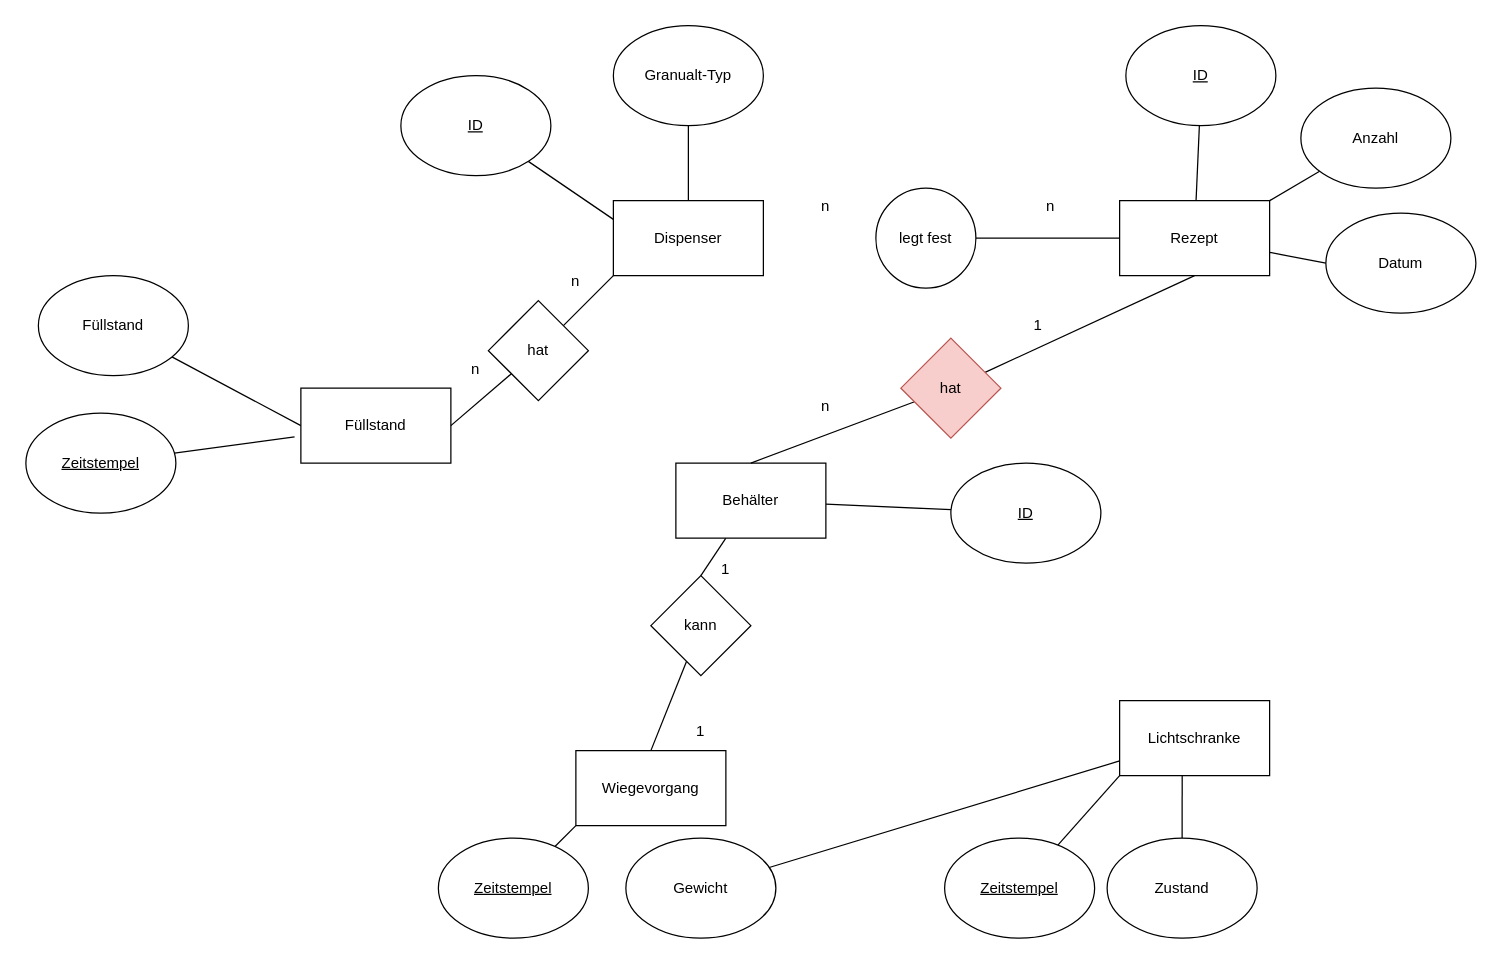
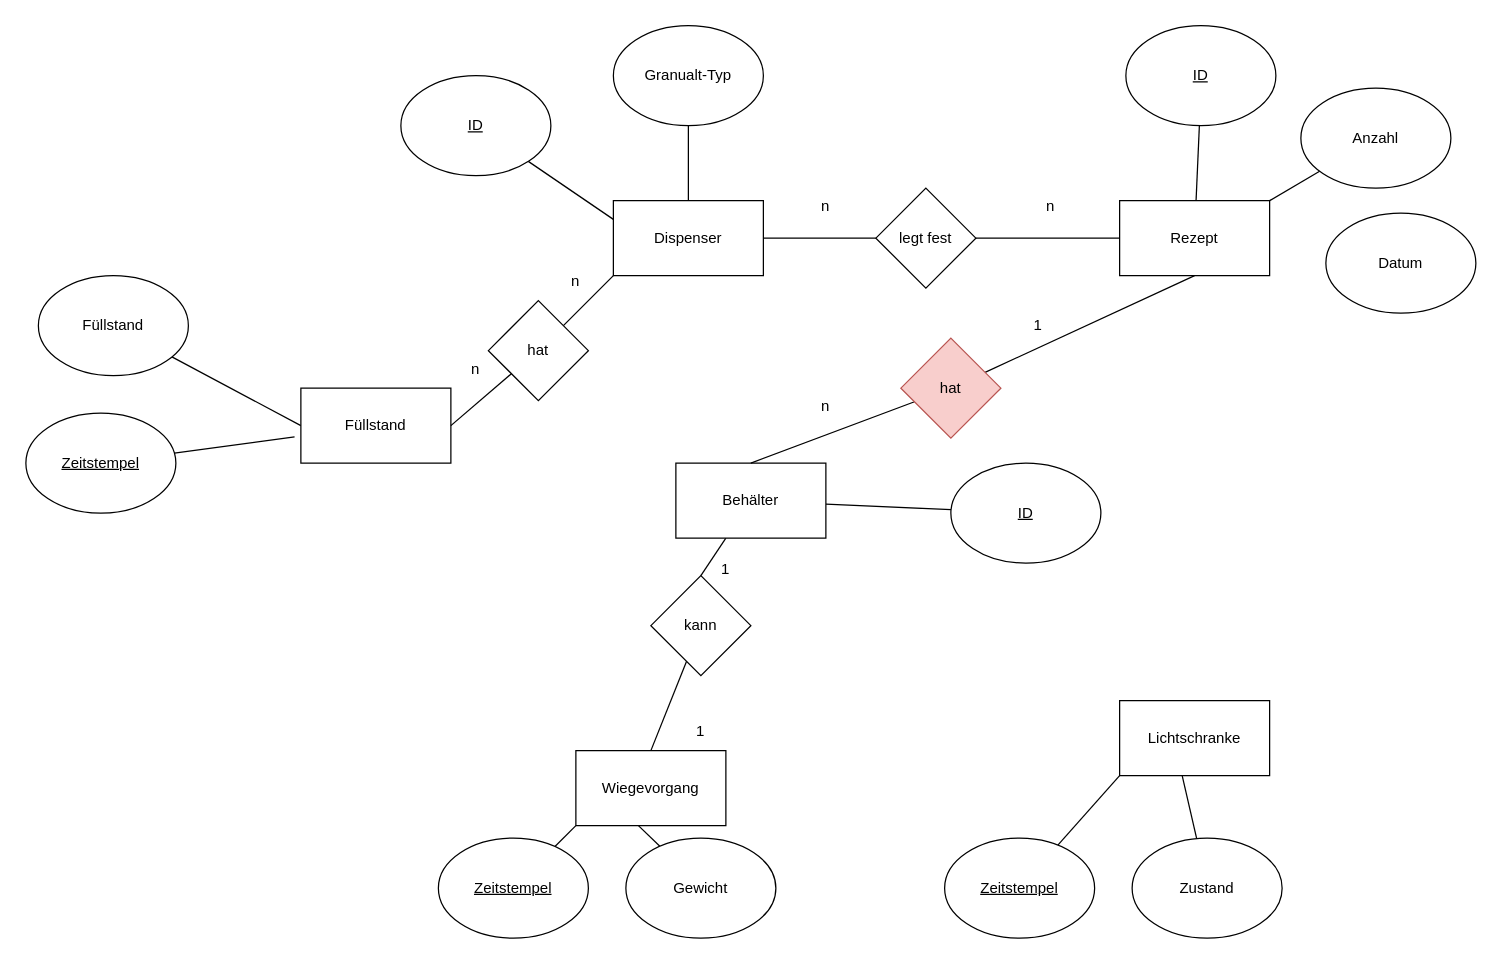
none -> (819, 238)
(926, 238) -> (926, 238)
(1297, 258) -> none
(944, 814) -> (649, 836)
(1182, 888) -> (1207, 888)
